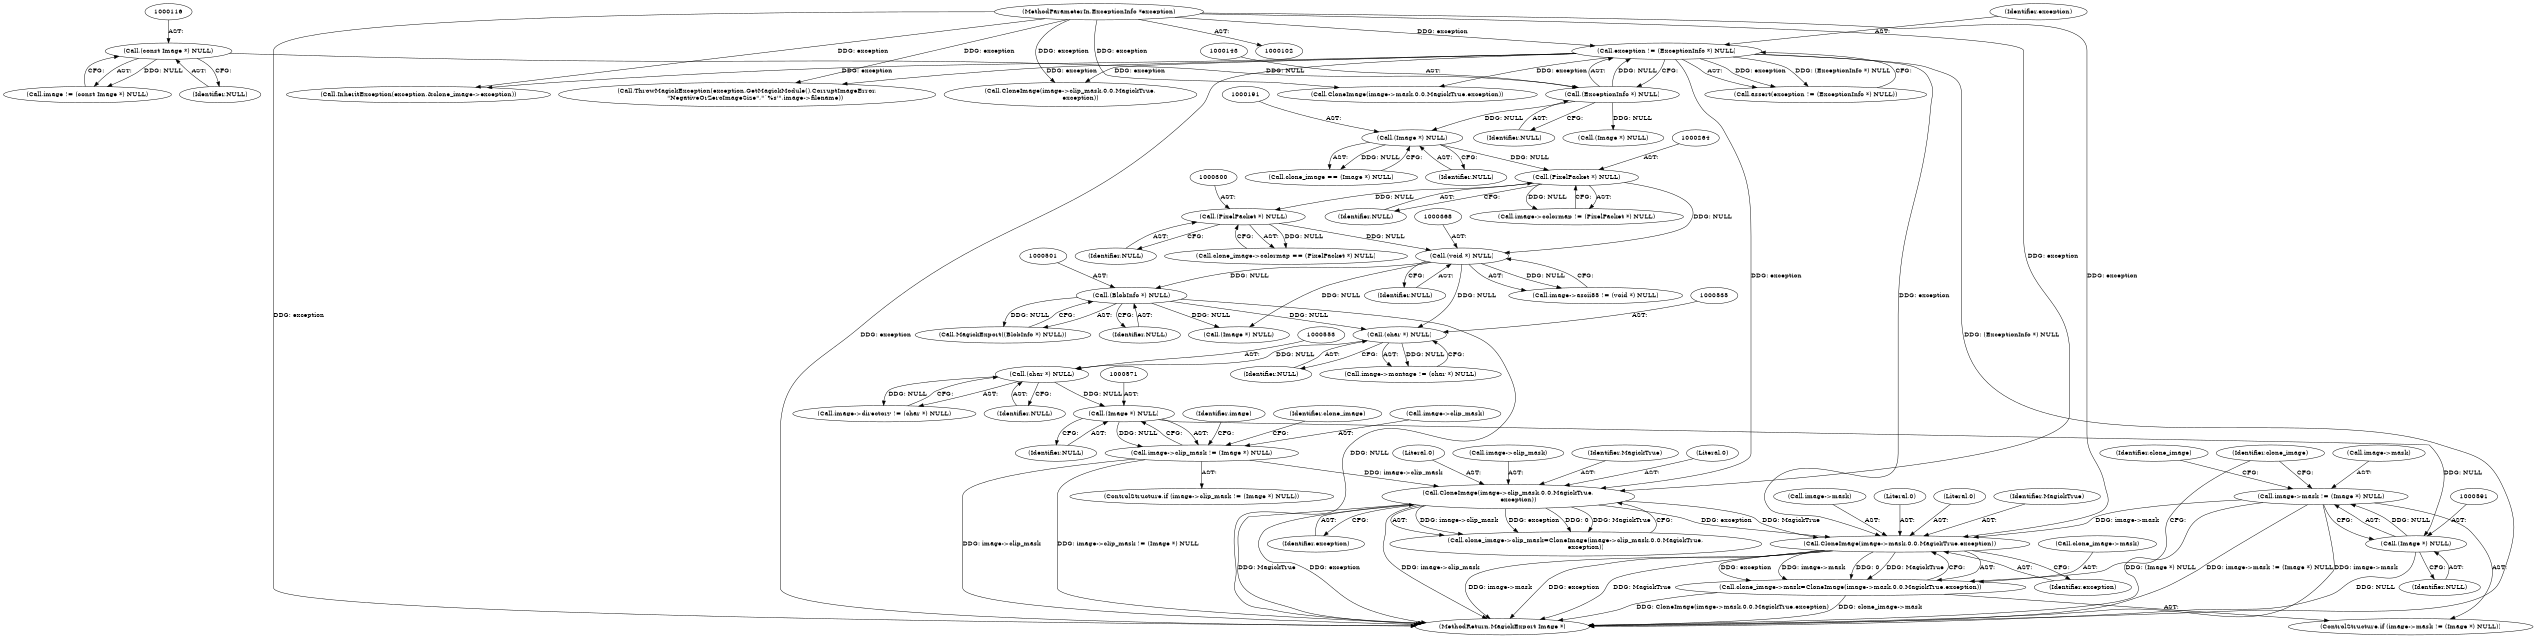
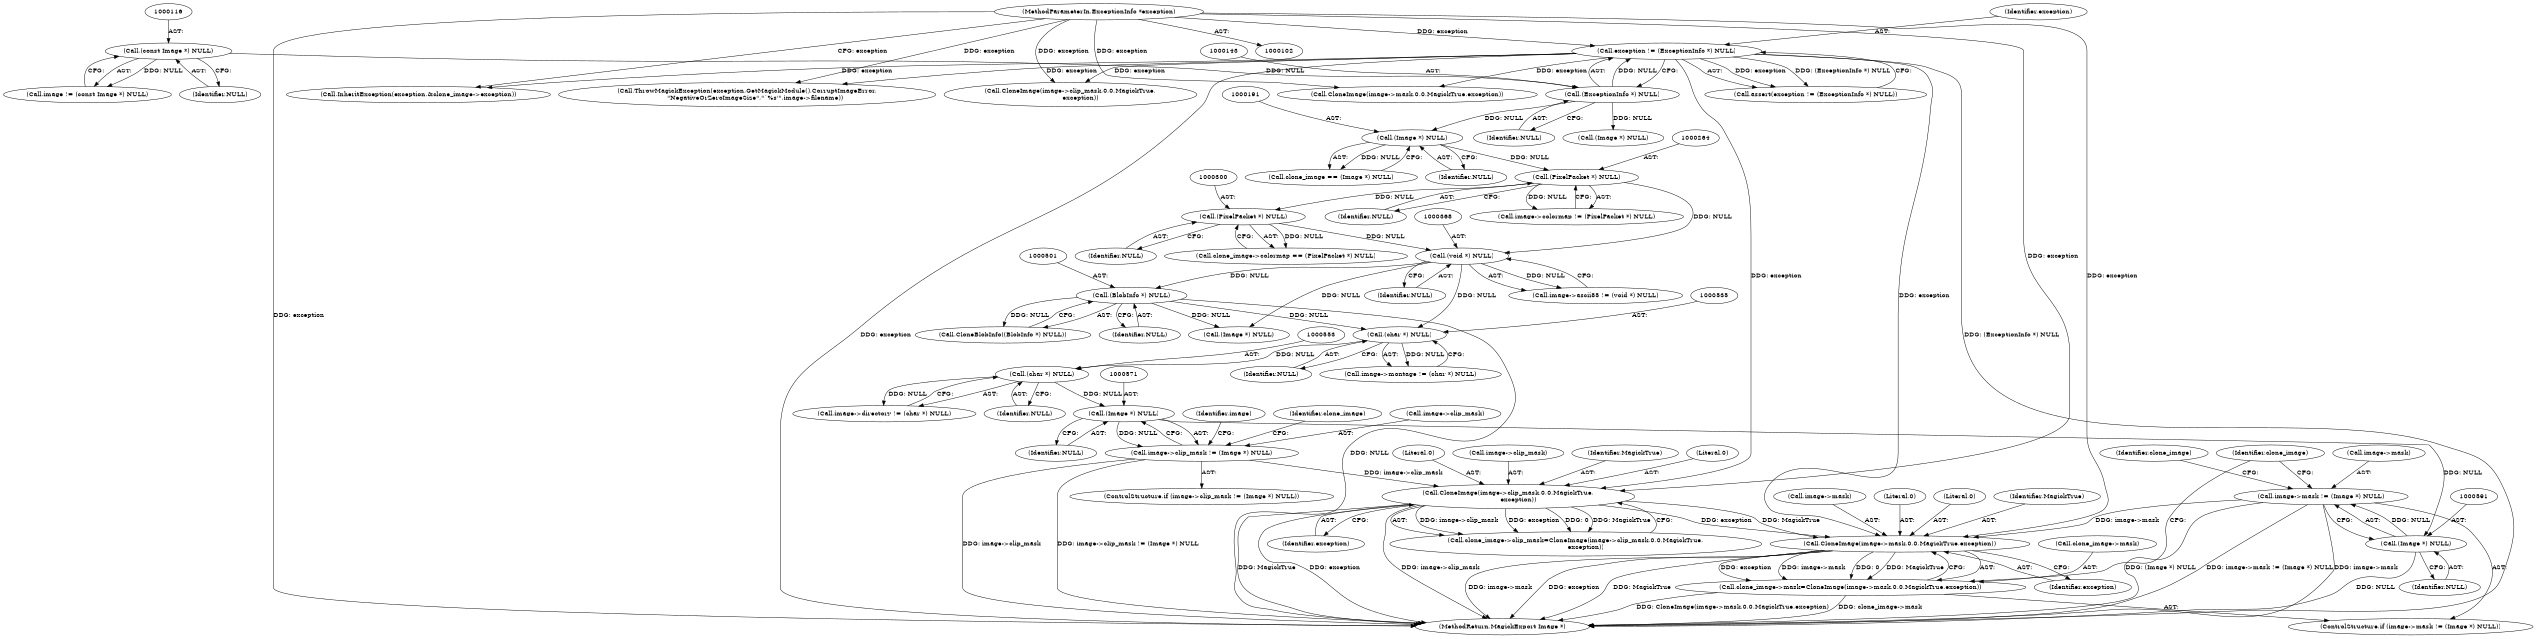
(863, 51) -> (863, 51)
(1003, 335) -> (1003, 335)
